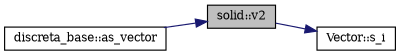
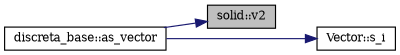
(290, 26) -> (236, 39)
